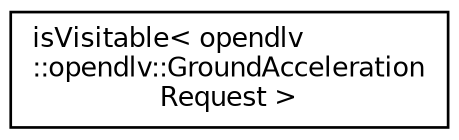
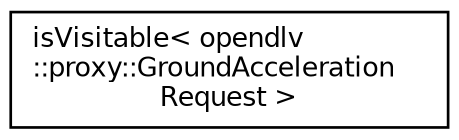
(229, 70) -> (229, 70)
